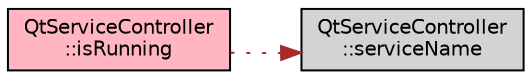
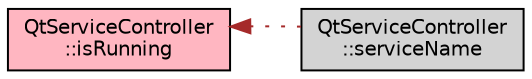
(256, 53) -> (276, 26)
